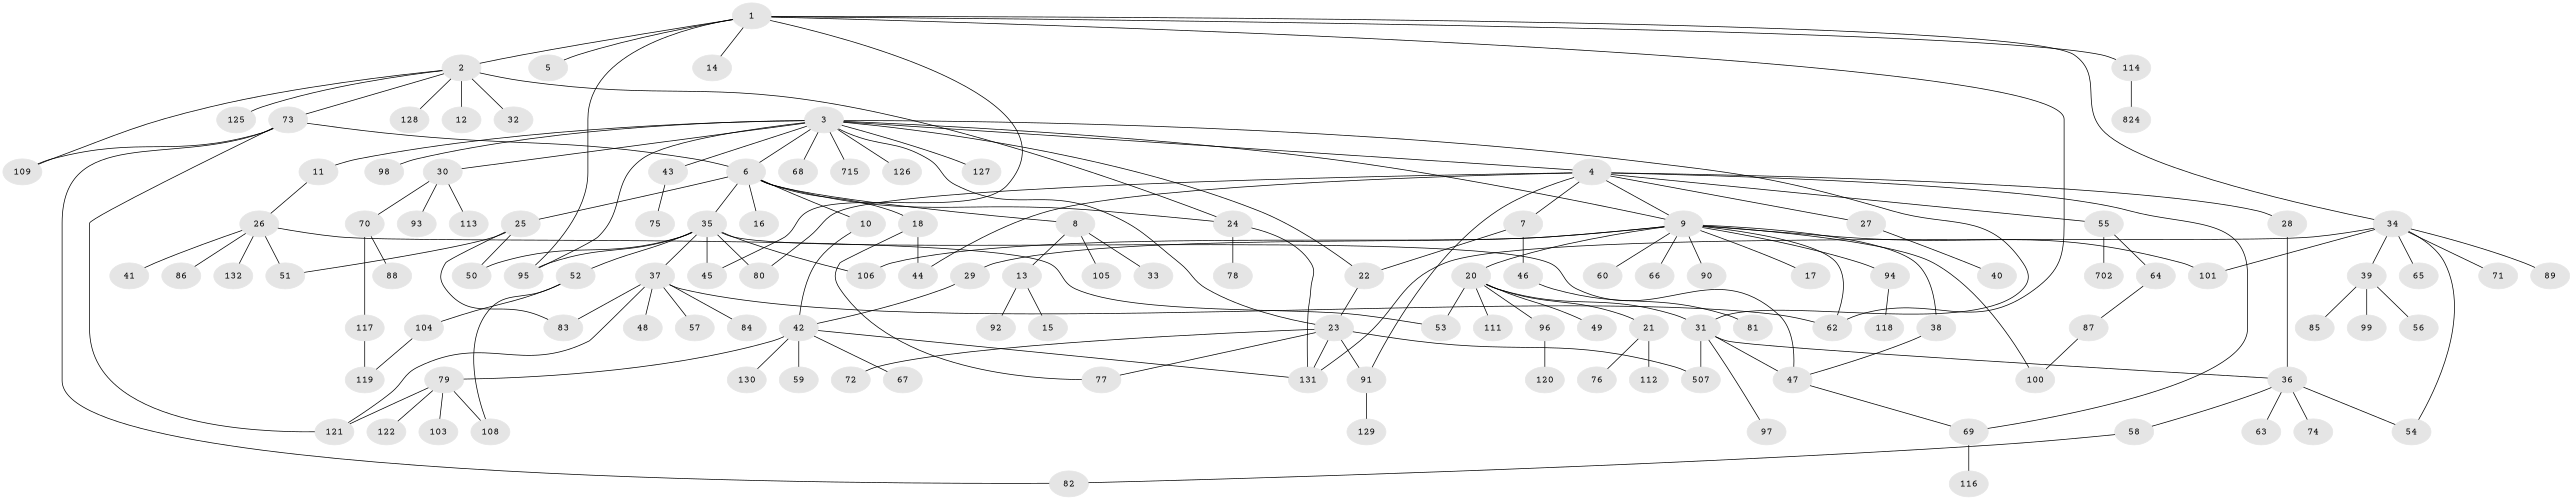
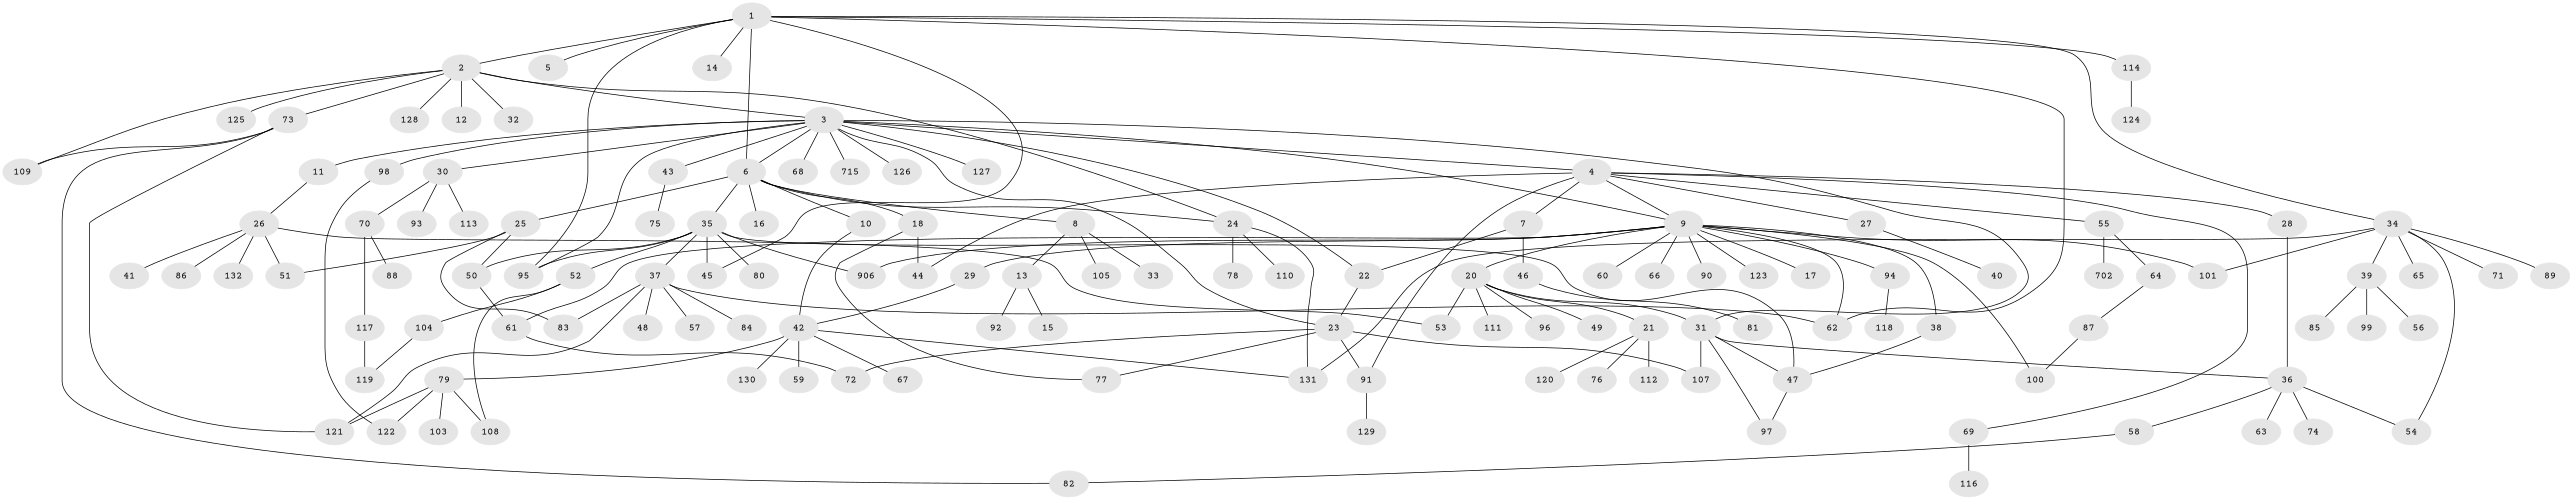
none -> (642, 98)
(2131, 120) -> (2131, 120)
(539, 143) -> (749, 87)
(1141, 184) -> none
(866, 276) -> (866, 276)
none -> (1285, 276)
none -> (1759, 276)
none -> (325, 303)
none -> (511, 328)
(1321, 354) -> none
(1545, 354) -> (1593, 356)
(1701, 380) -> (1701, 380)
(1881, 406) -> (1780, 406)
